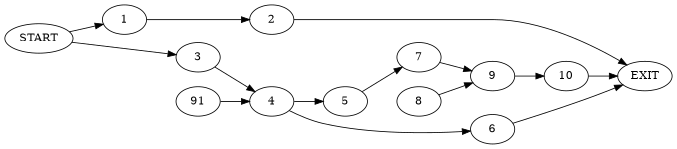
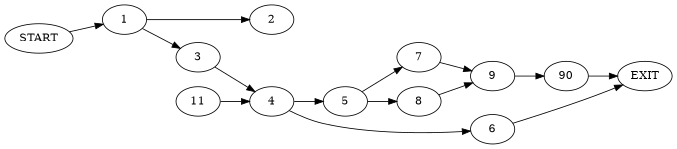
(461, 20) -> none
(120, 48) -> (158, 37)
(566, 76) -> (566, 76)
(198, 101) -> (198, 101)
none -> (378, 101)
